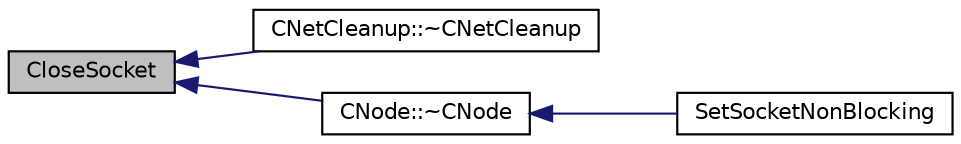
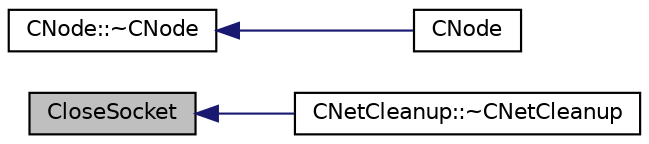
(260, 93) -> none
(815, 114) -> (468, 31)
